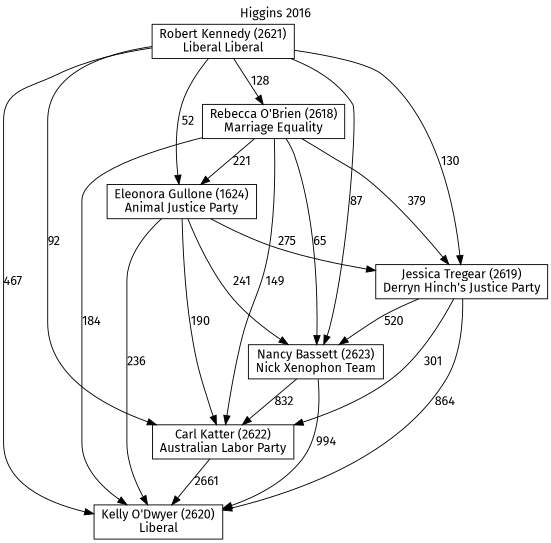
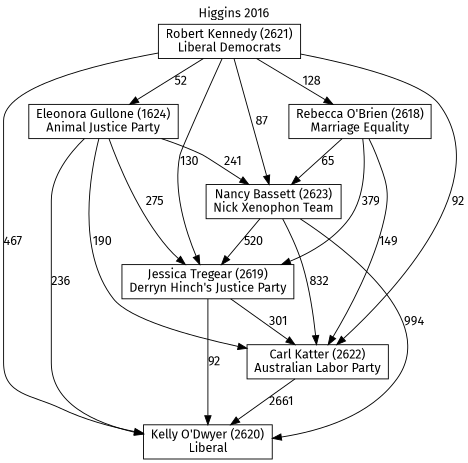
(223, 41) -> (229, 41)
(231, 159) -> none
(82, 286) -> none
(382, 317) -> (244, 238)
(445, 402) -> (214, 362)
